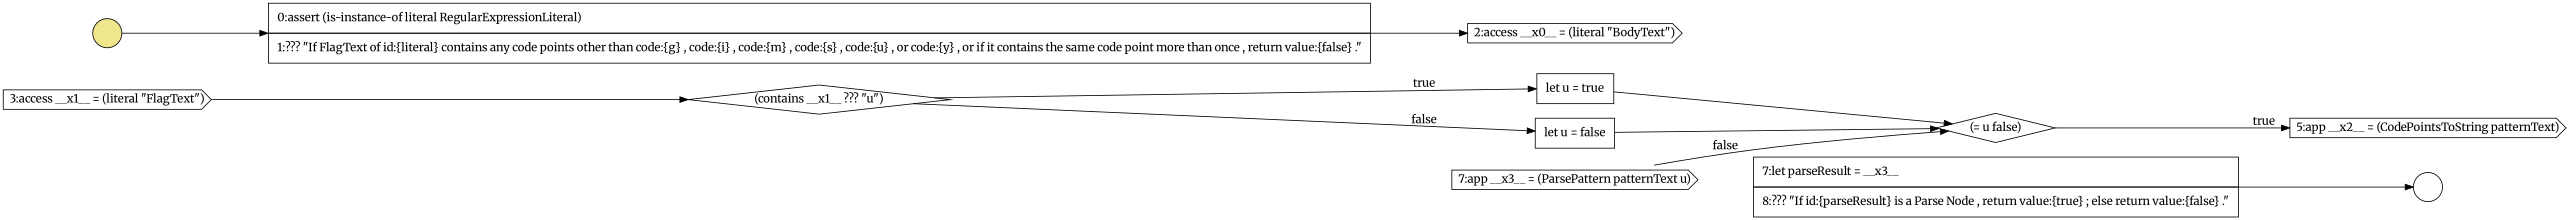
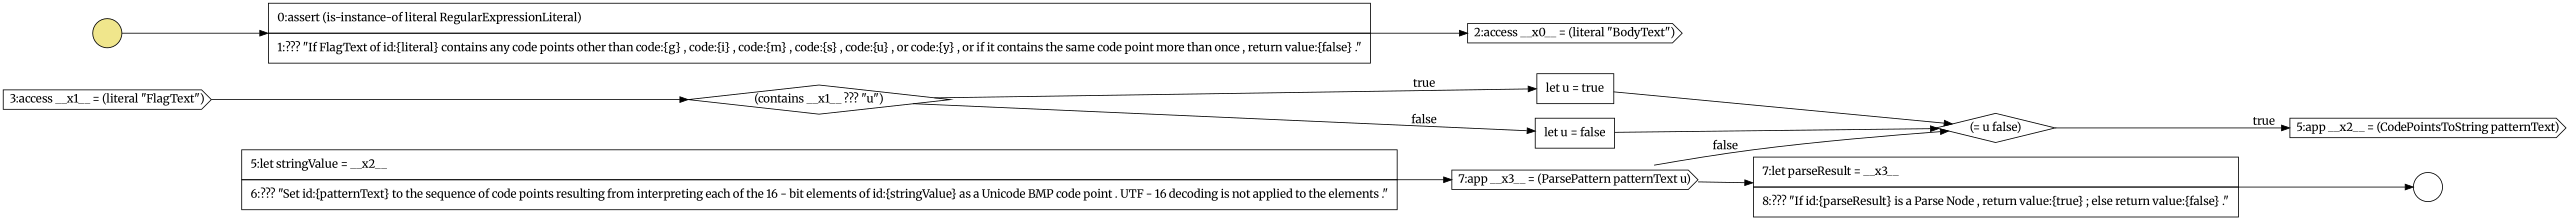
none -> (819, 180)
none -> (1721, 182)
